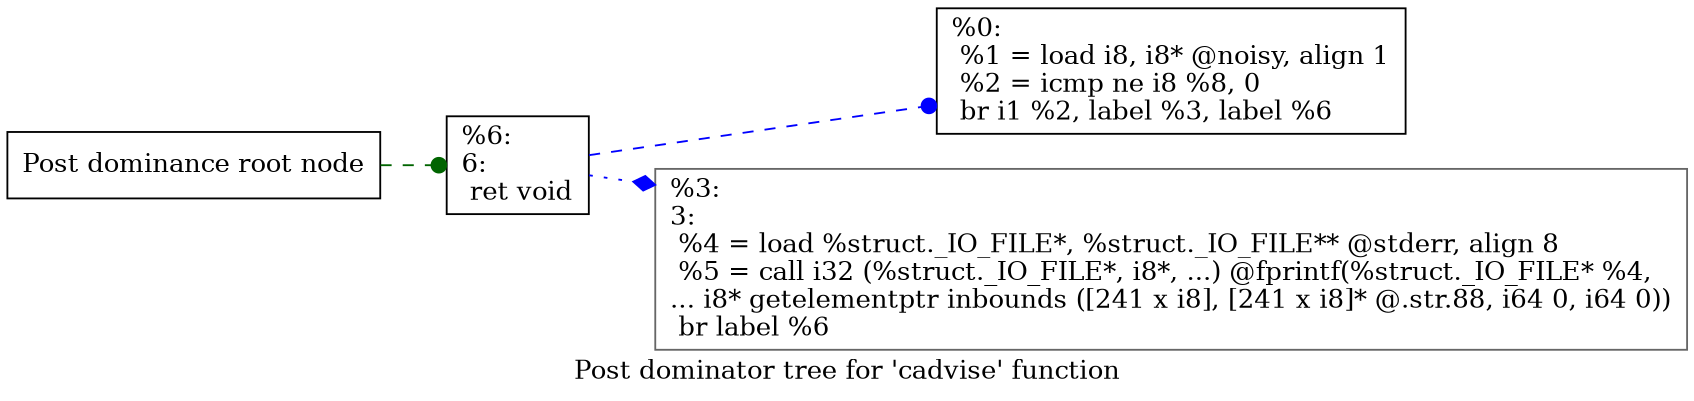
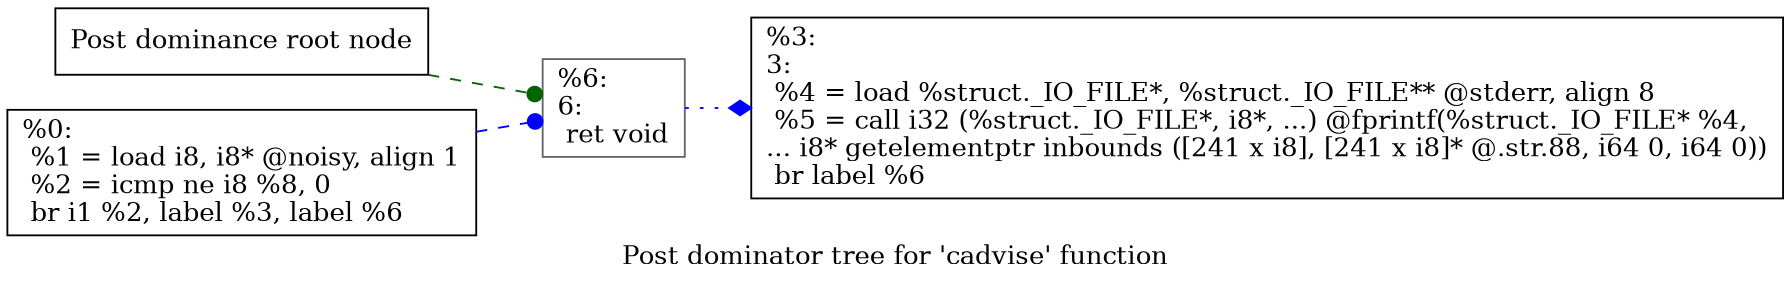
(755, 131) -> (502, 127)
(518, 165) -> (614, 108)
(1171, 259) -> (1267, 108)
